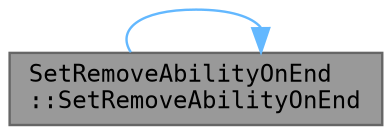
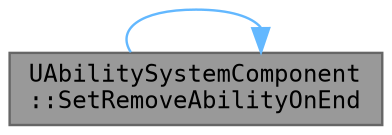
(196, 89) -> (196, 89)
